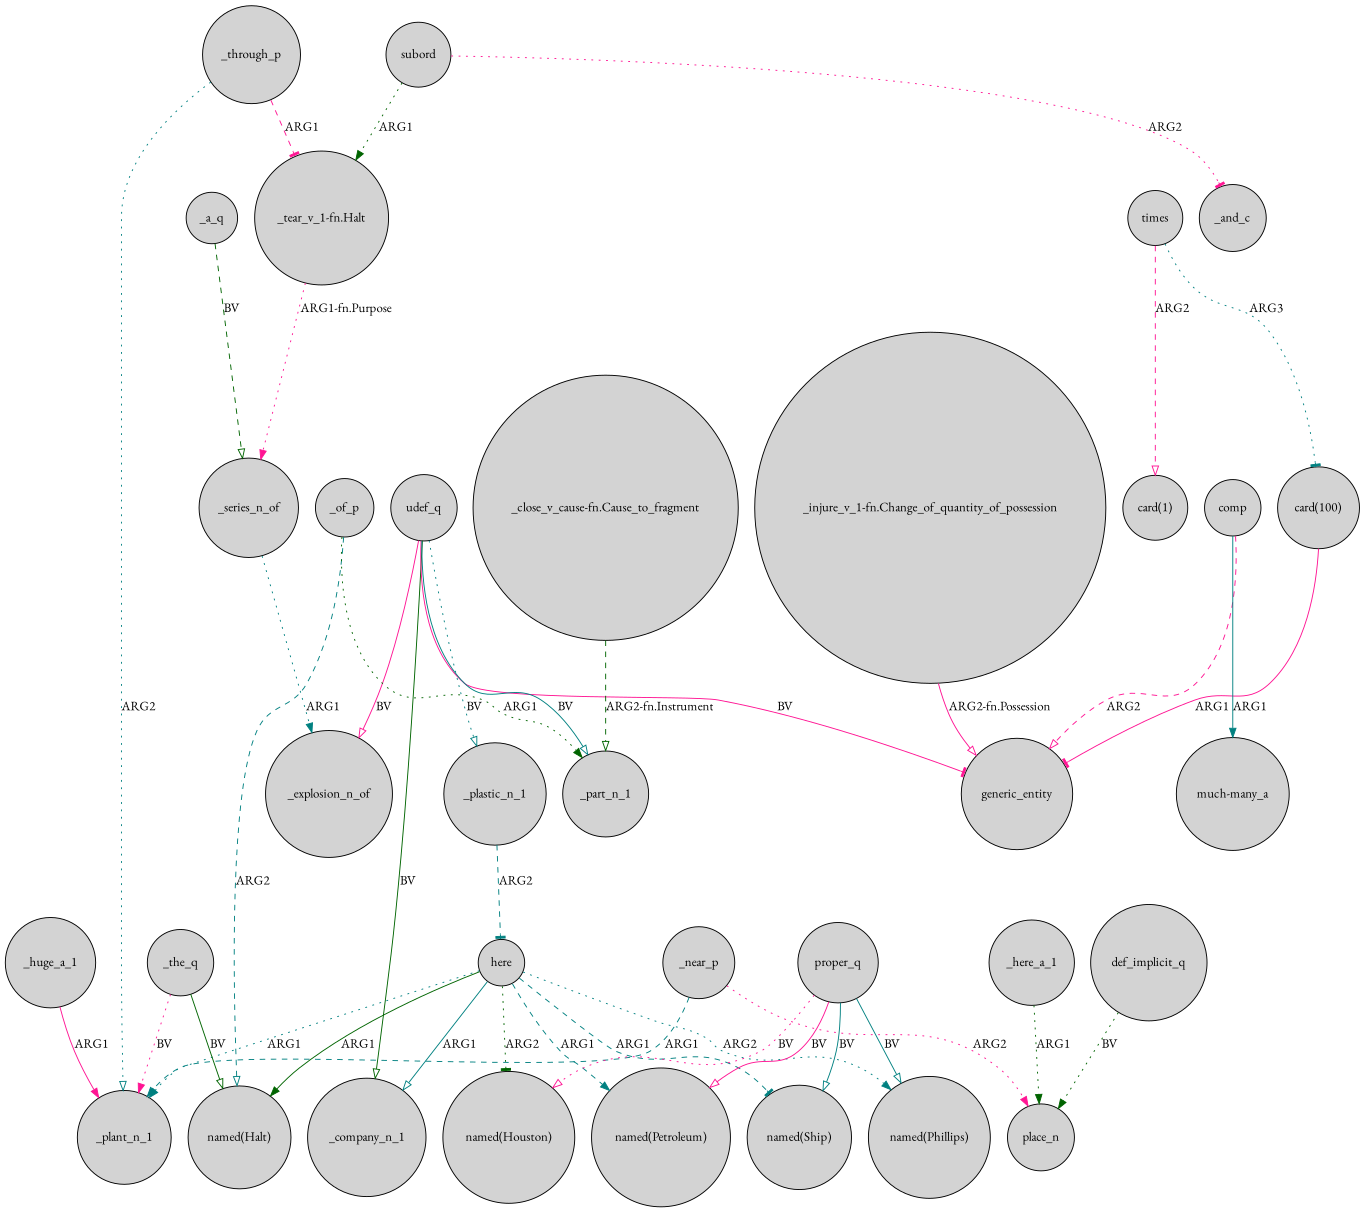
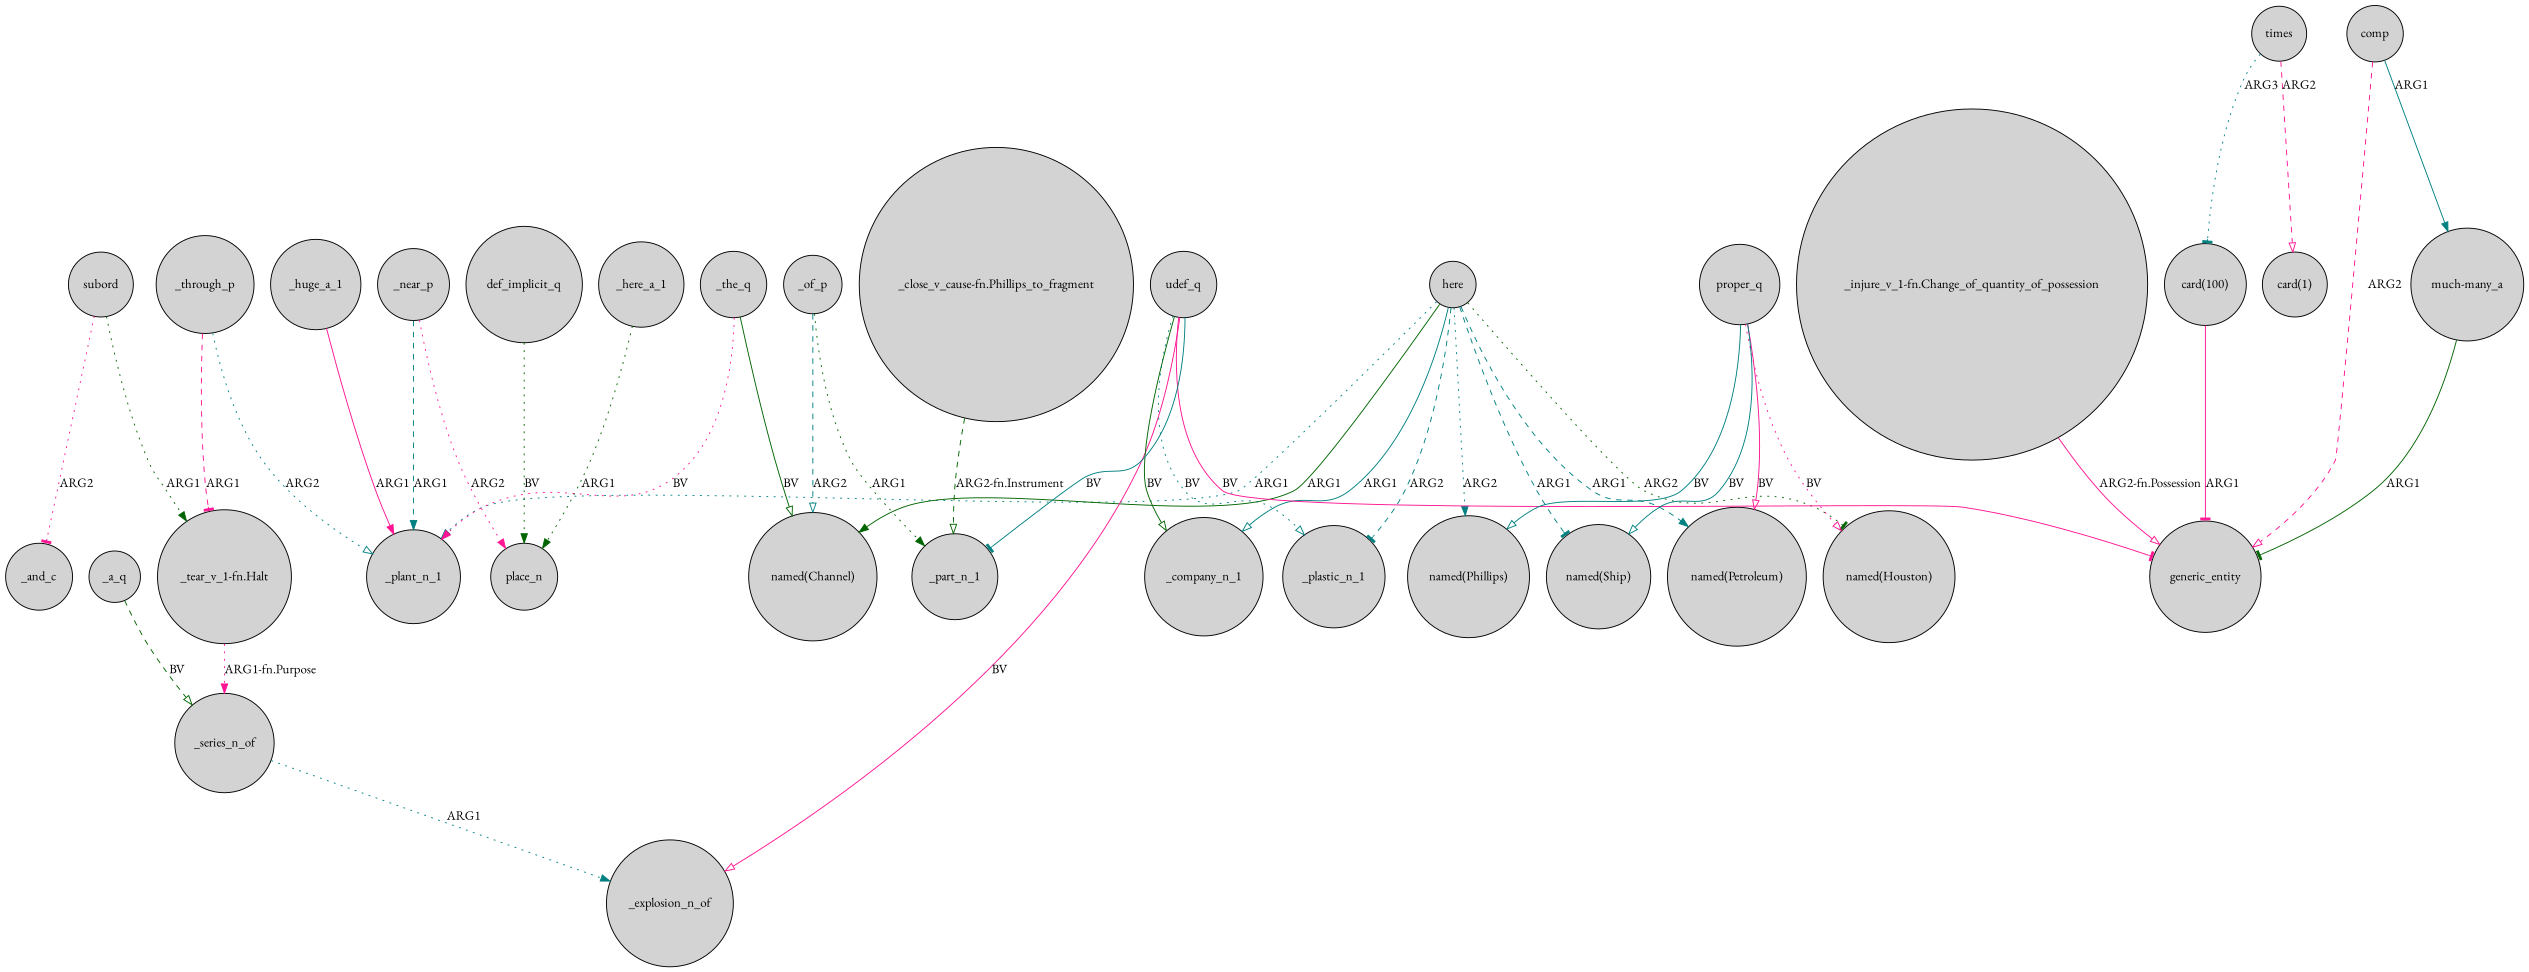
none -> (2390, 475)
(606, 508) -> (996, 285)
(462, 680) -> (1124, 470)
(499, 890) -> (1428, 428)
(240, 1137) -> (813, 577)
